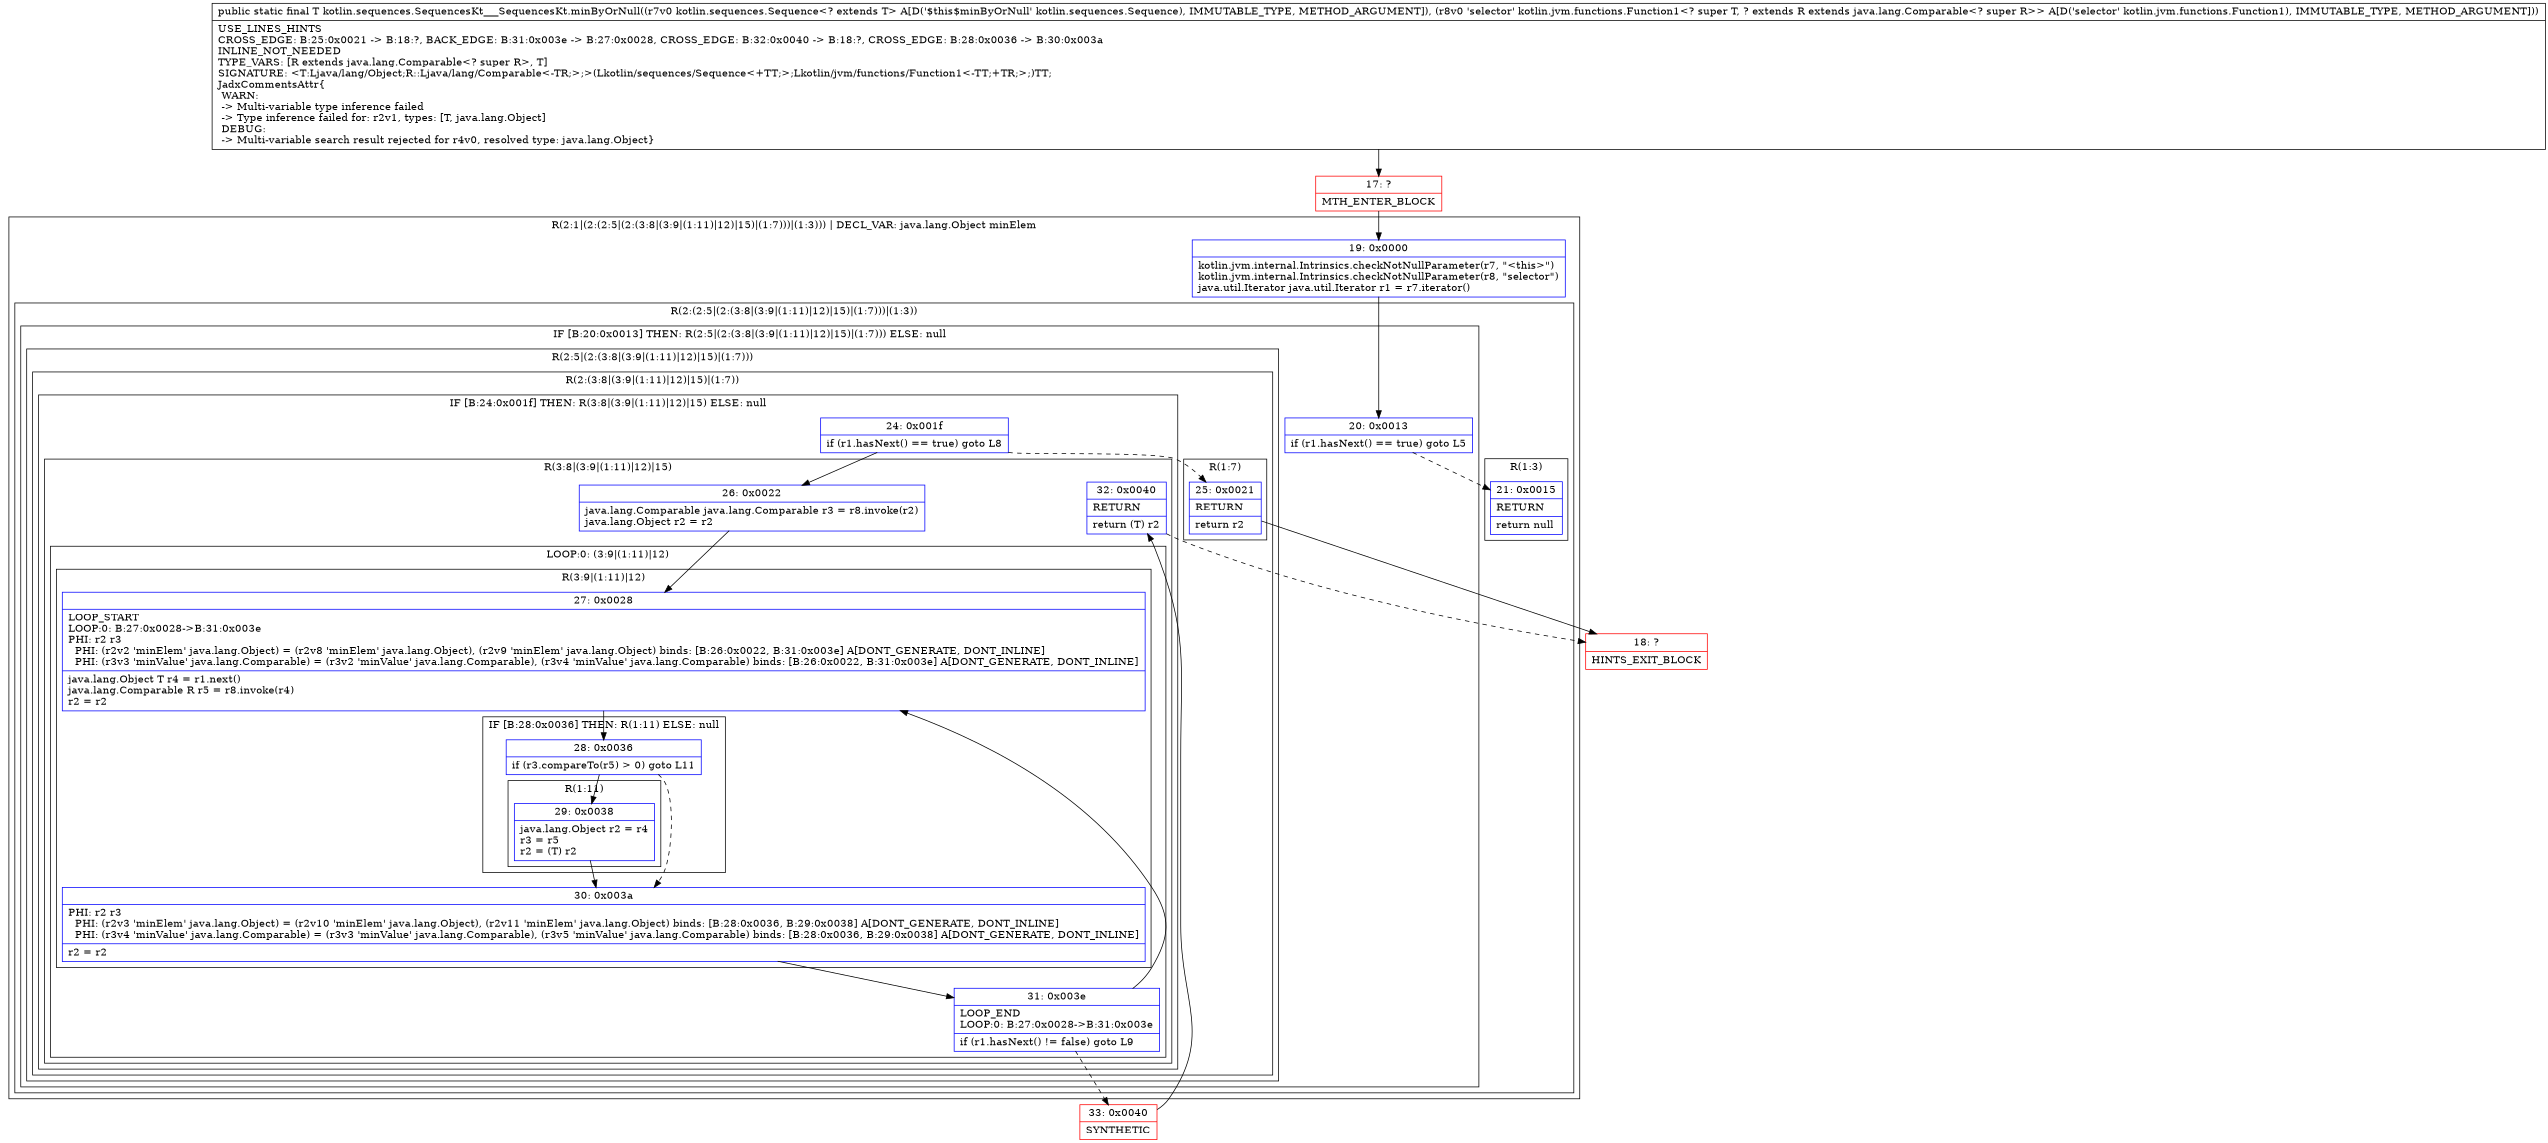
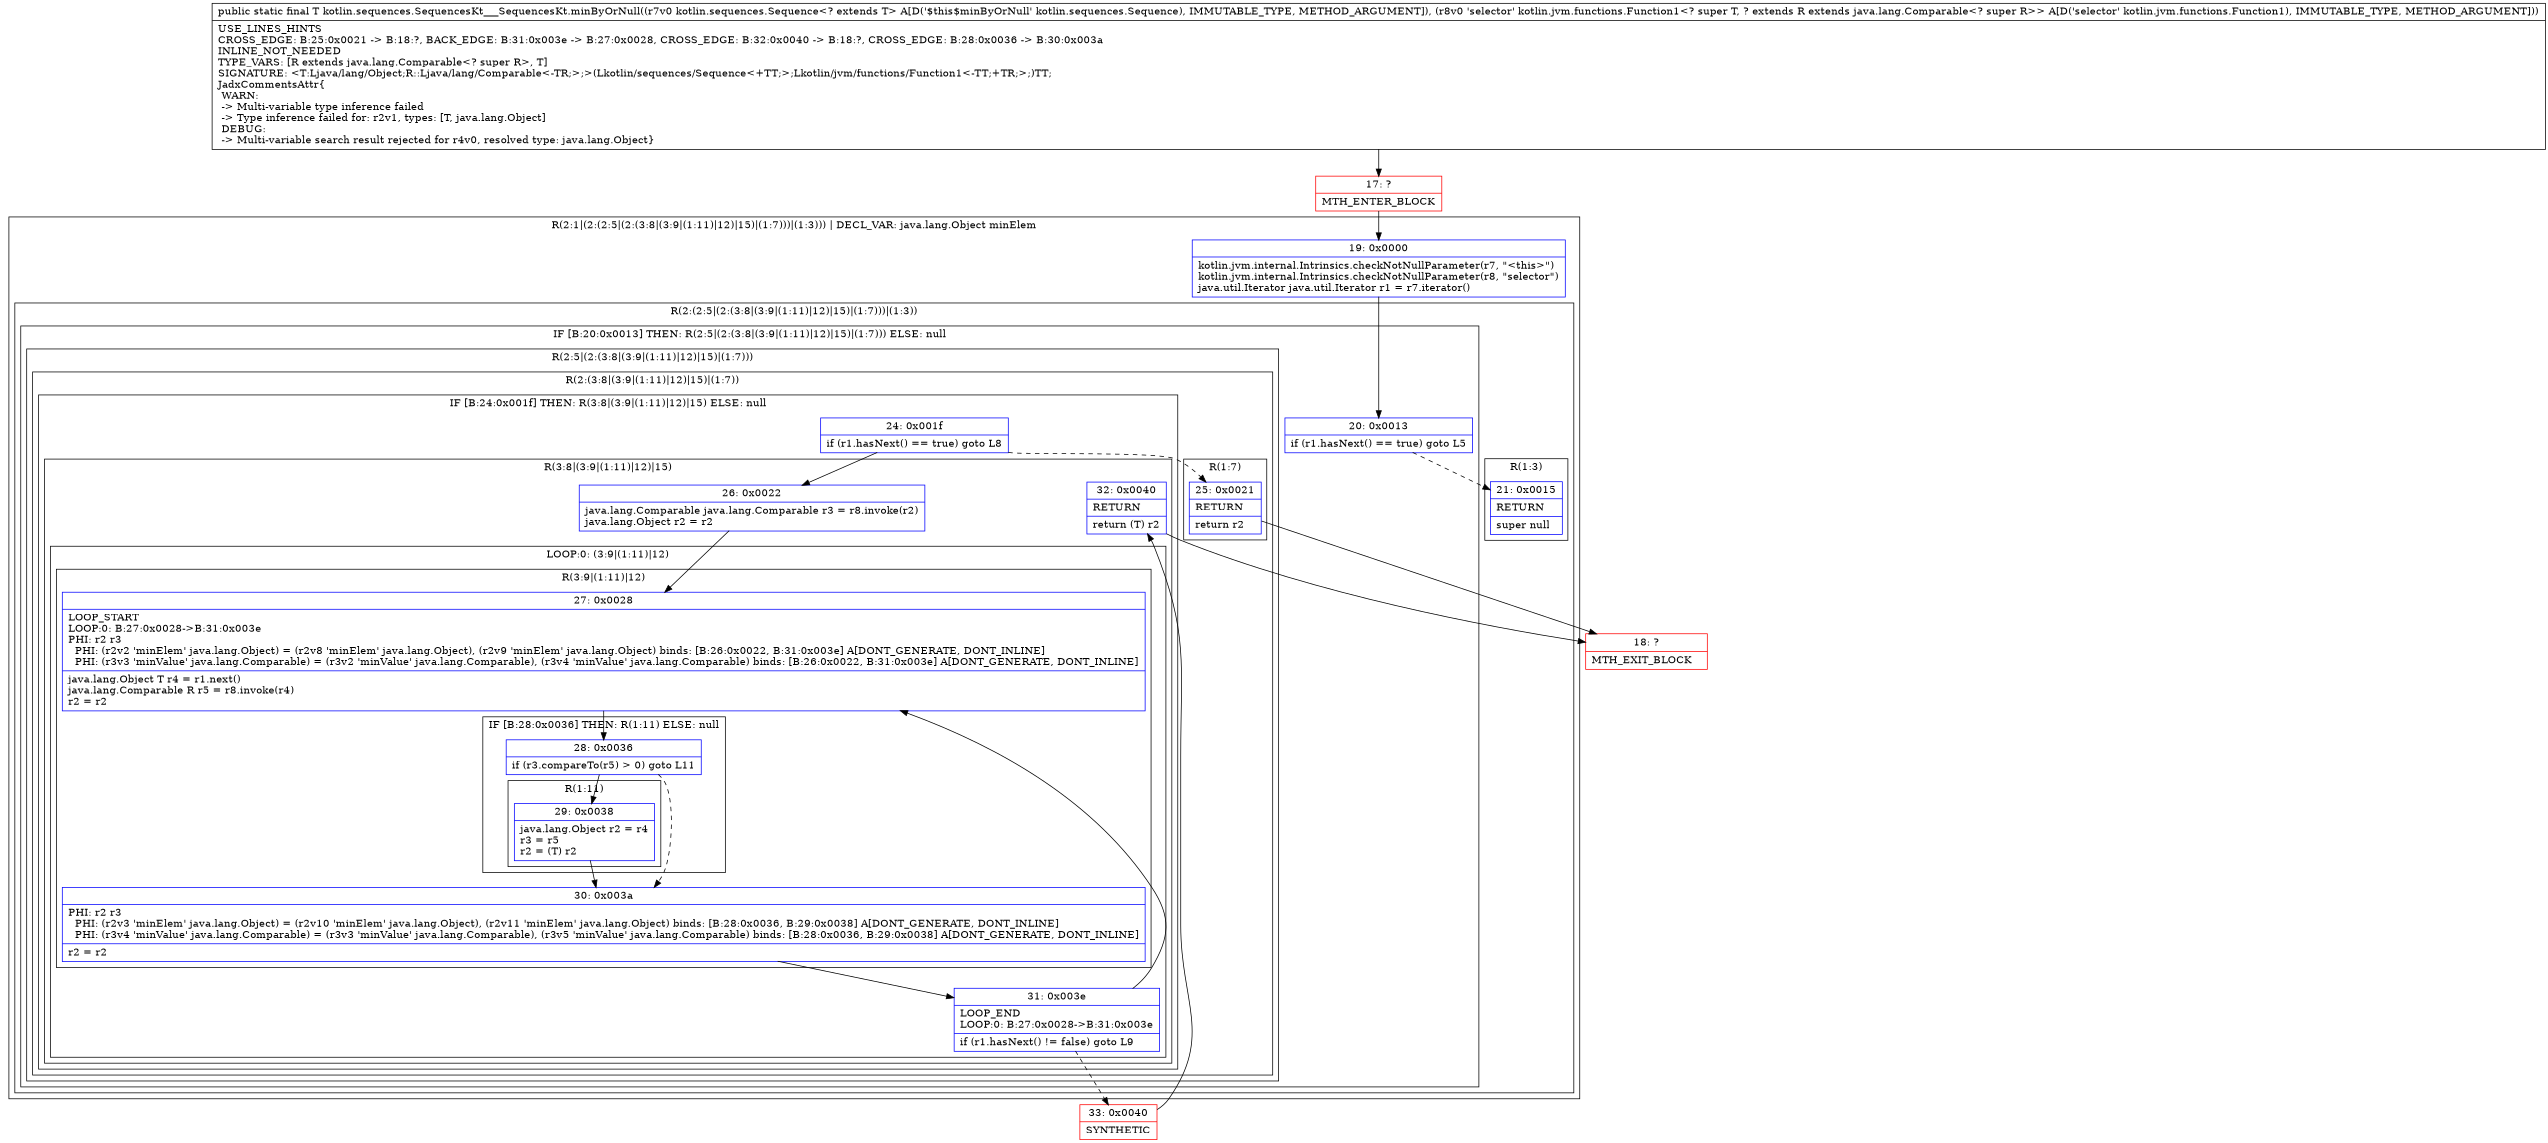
(1525, 525) -> (1523, 525)
(1369, 599) -> (1369, 599)
(1646, 660) -> (1642, 660)
